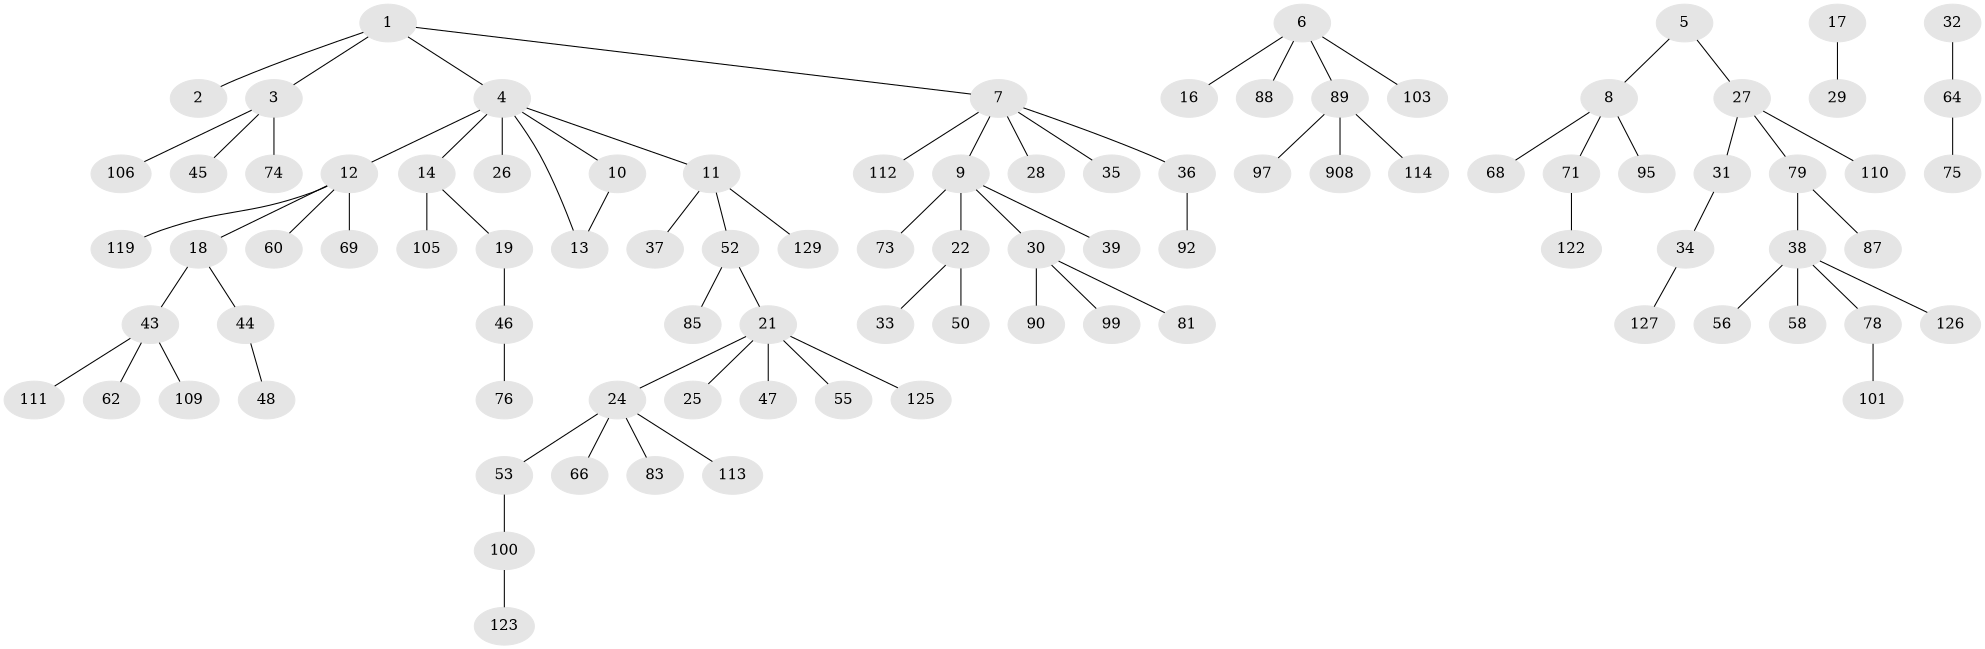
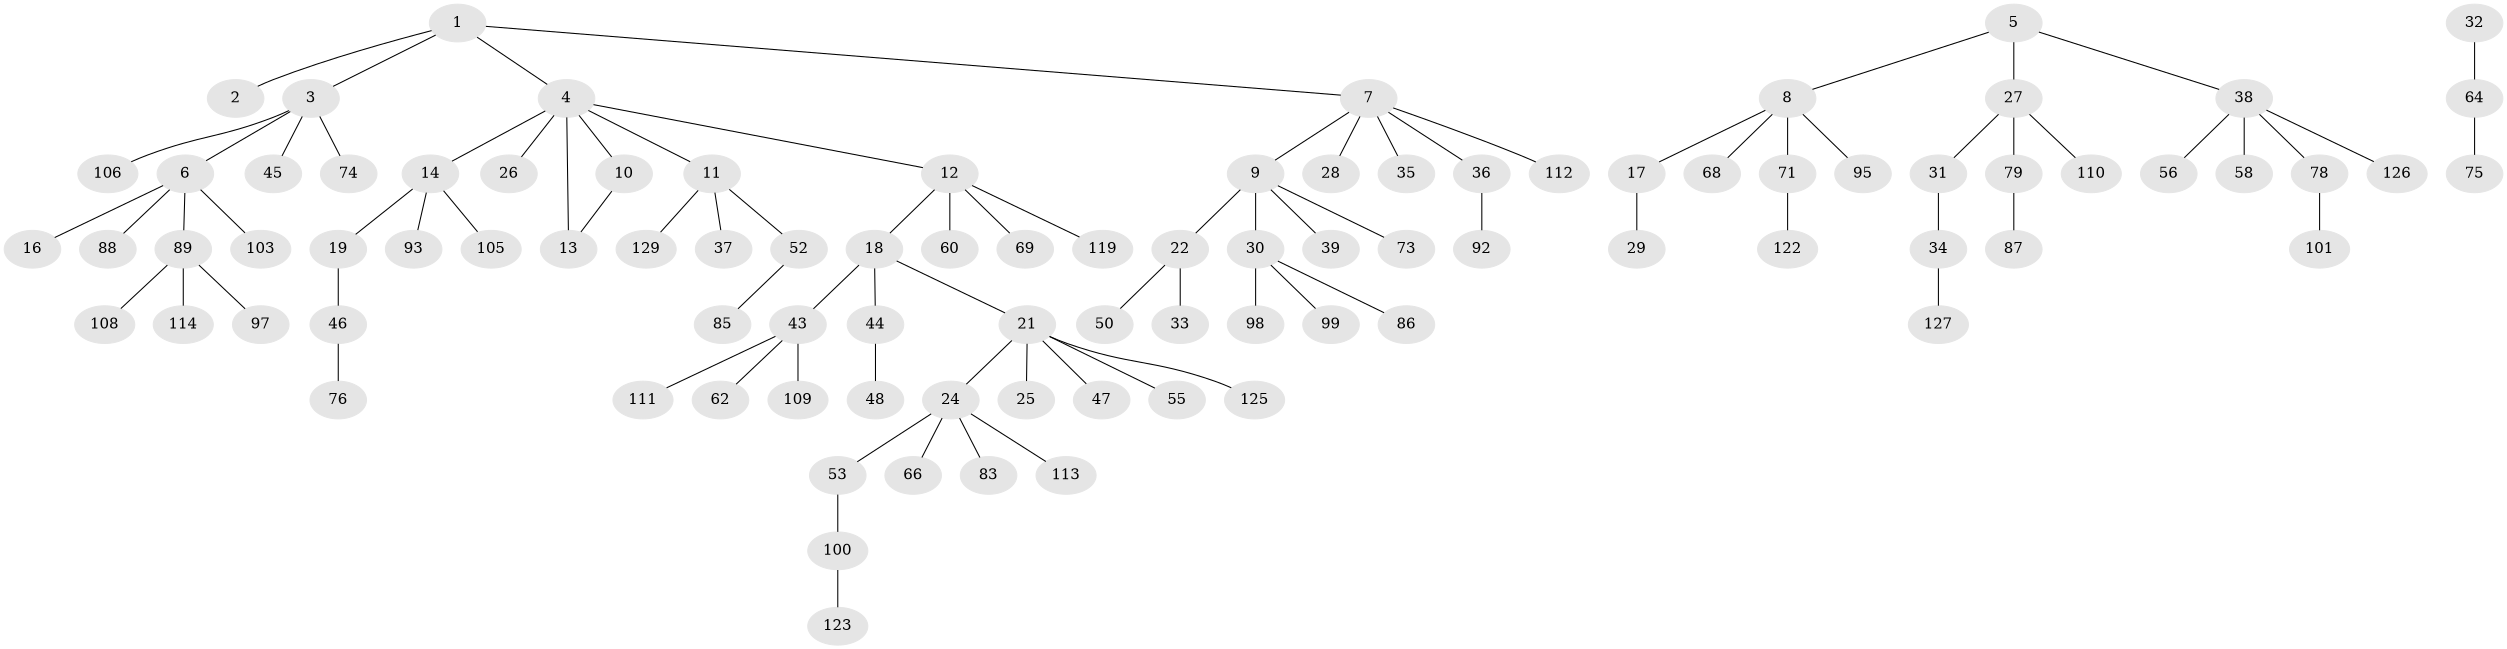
none -> (248, 136)
none -> (1712, 136)
(1340, 174) -> (105, 325)
(1798, 212) -> (2129, 61)
none -> (414, 249)
(749, 287) -> (951, 287)
(1036, 325) -> (1256, 325)
(1187, 325) -> (1406, 325)
